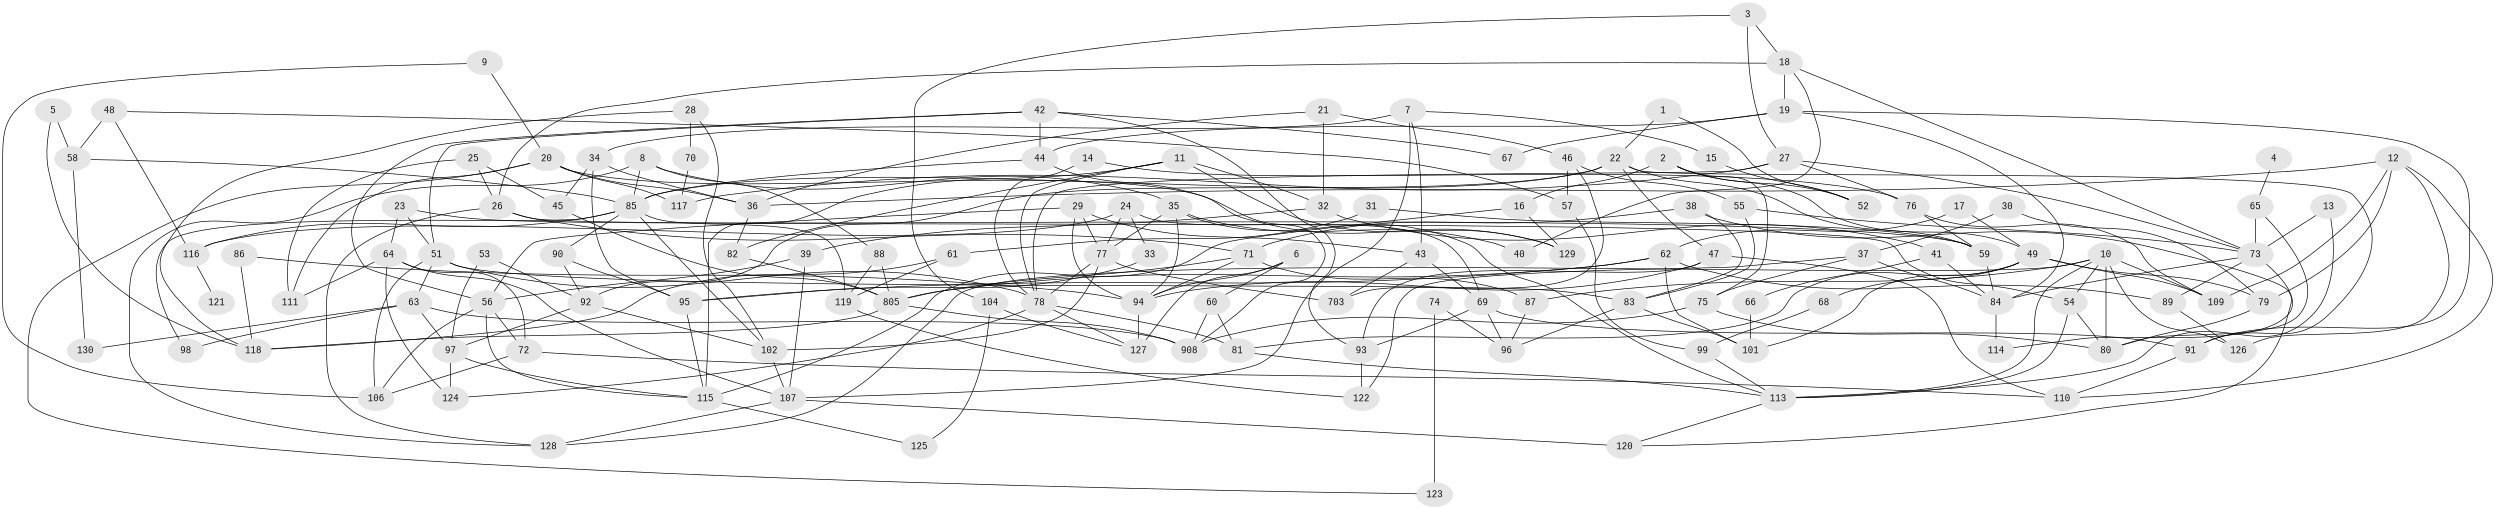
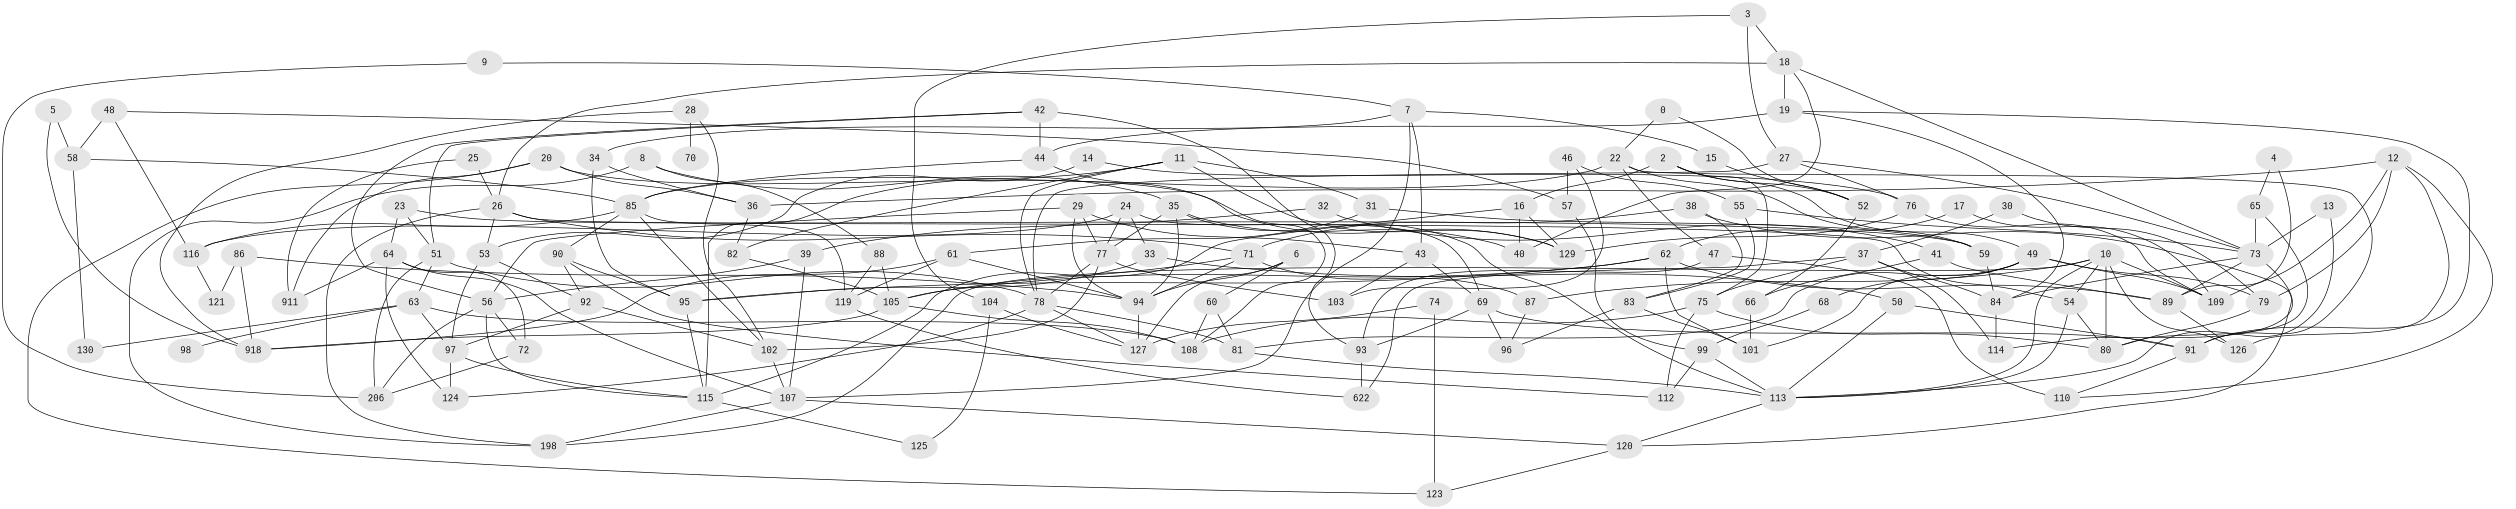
(516, 111) -> (948, 70)
(1323, 111) -> none
(1663, 111) -> (1663, 111)
(1507, 159) -> none
(1253, 180) -> (1299, 181)
(637, 183) -> none
(990, 204) -> none
(1000, 206) -> (788, 210)
(558, 207) -> none
(679, 207) -> none
(449, 220) -> none
none -> (491, 231)
none -> (1519, 231)
(2004, 236) -> (2100, 228)
(1959, 238) -> (1742, 237)
none -> (1824, 254)
none -> (2278, 268)
none -> (228, 279)
(1966, 279) -> (2035, 281)
(798, 283) -> none
(1566, 287) -> (1080, 287)
none -> (1944, 292)
(290, 303) -> (290, 303)
(891, 303) -> (891, 303)
(1336, 303) -> (1336, 303)
none -> (1897, 303)
(1471, 327) -> (1271, 322)
(253, 351) -> (253, 351)
(1189, 351) -> (1189, 351)
(1293, 376) -> none
(376, 399) -> (376, 399)
(1361, 399) -> (1361, 399)
none -> (1666, 399)
(549, 447) -> (549, 447)
none -> (1530, 471)
